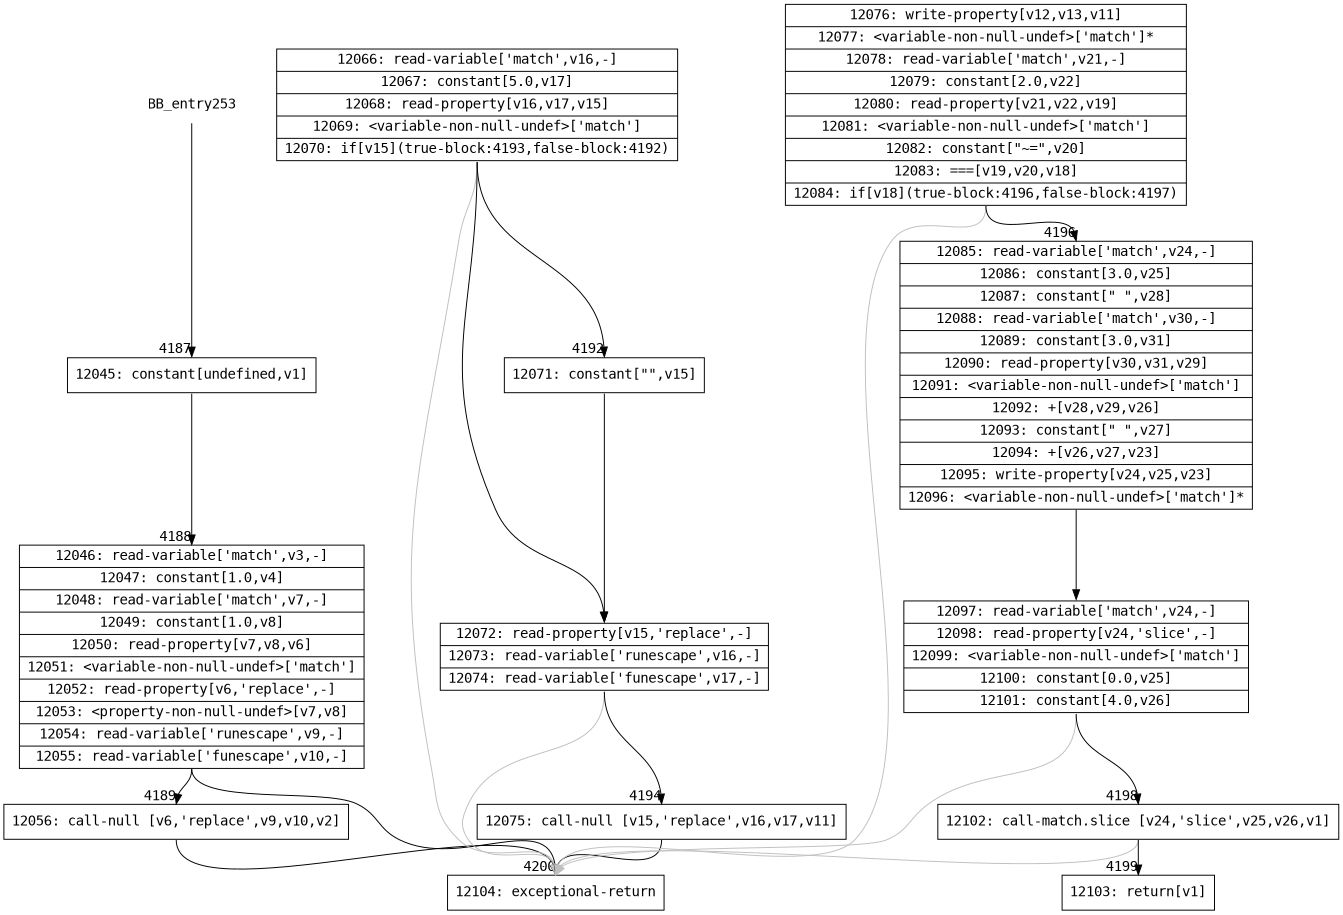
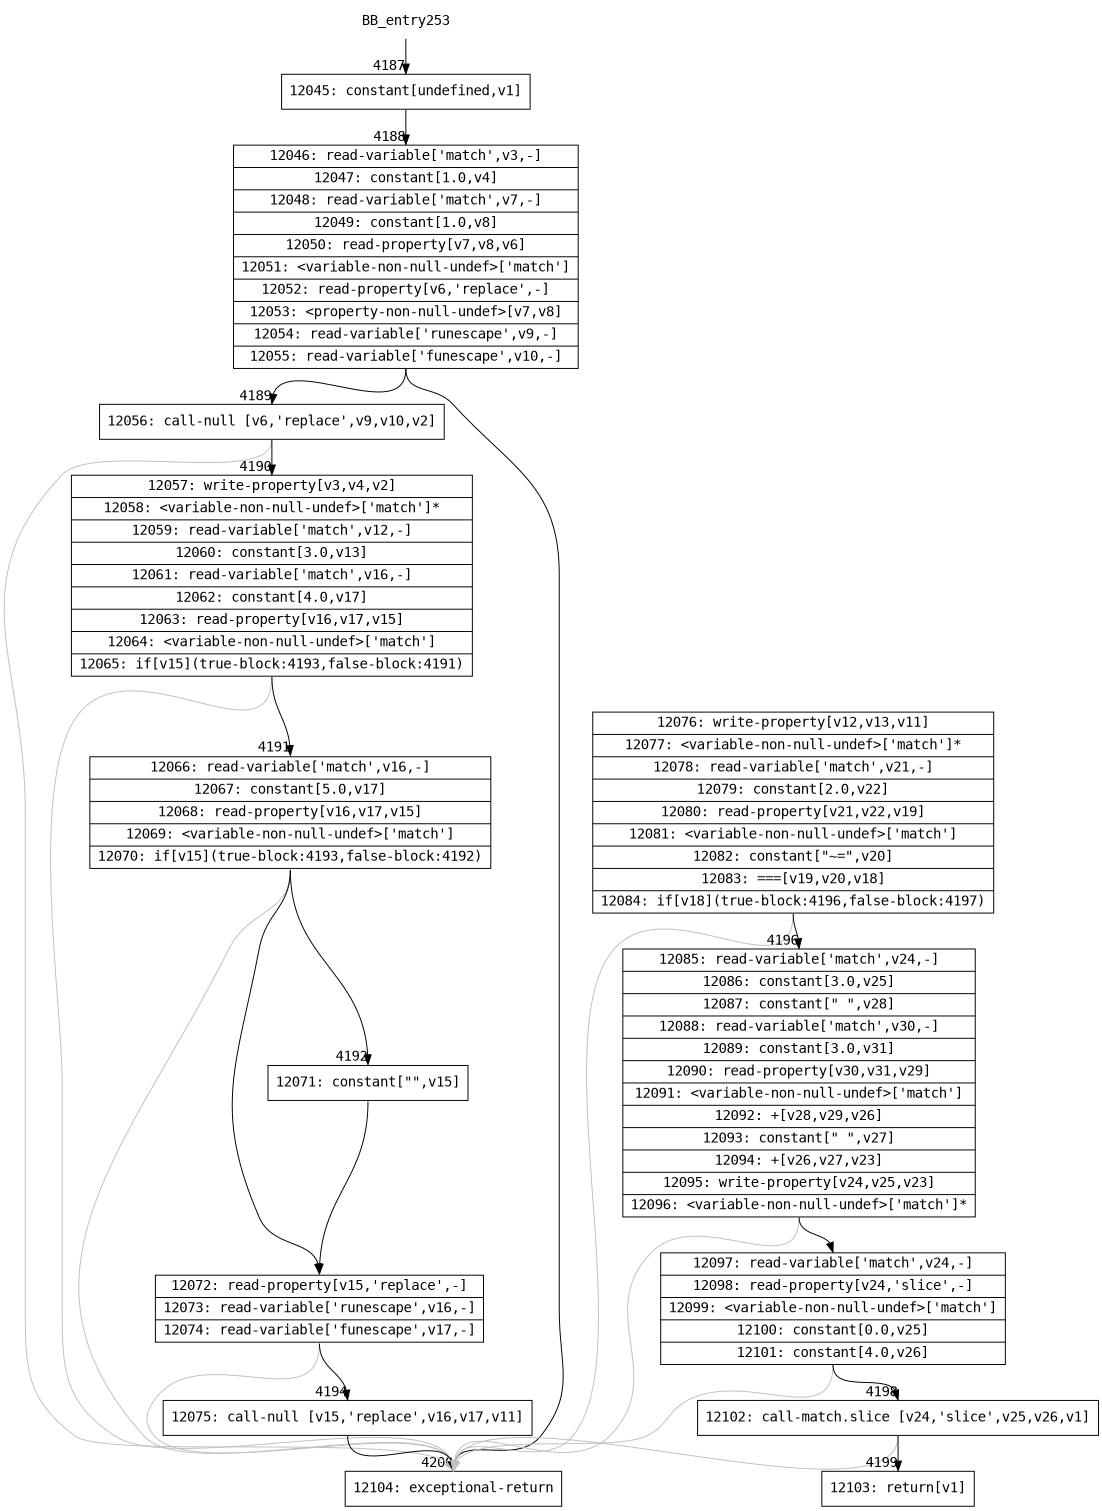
none -> (272, 576)
(361, 858) -> (25, 1032)
none -> (631, 1344)
